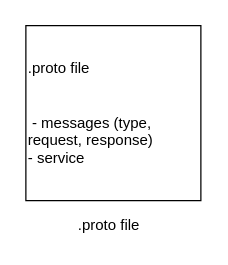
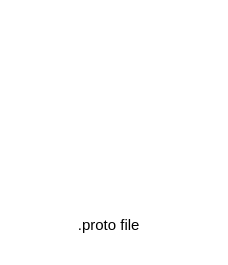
(113, 113) -> none
